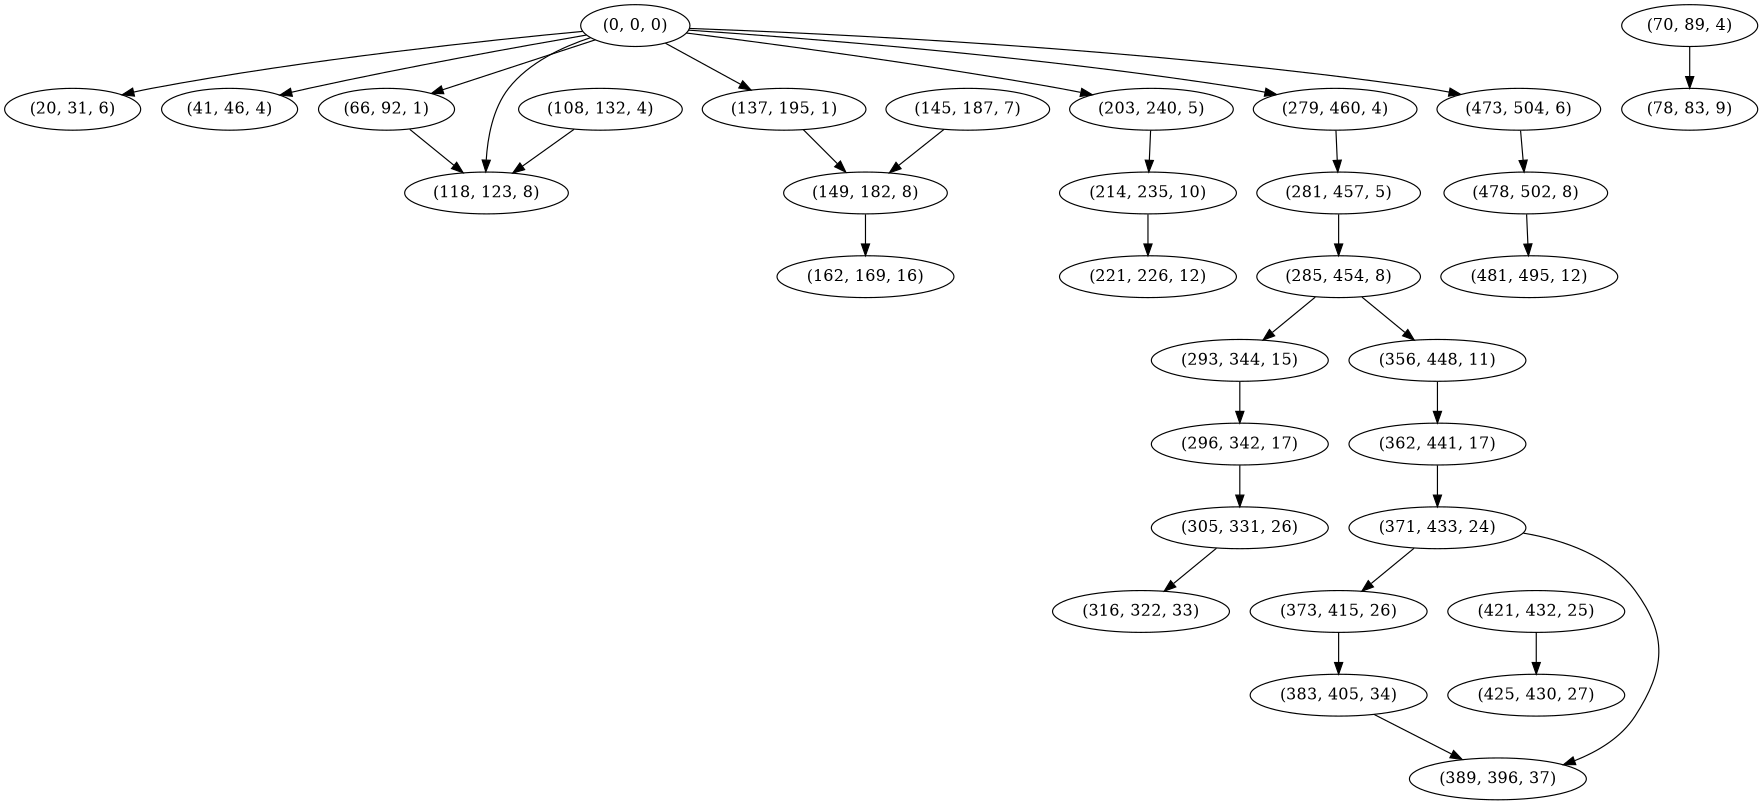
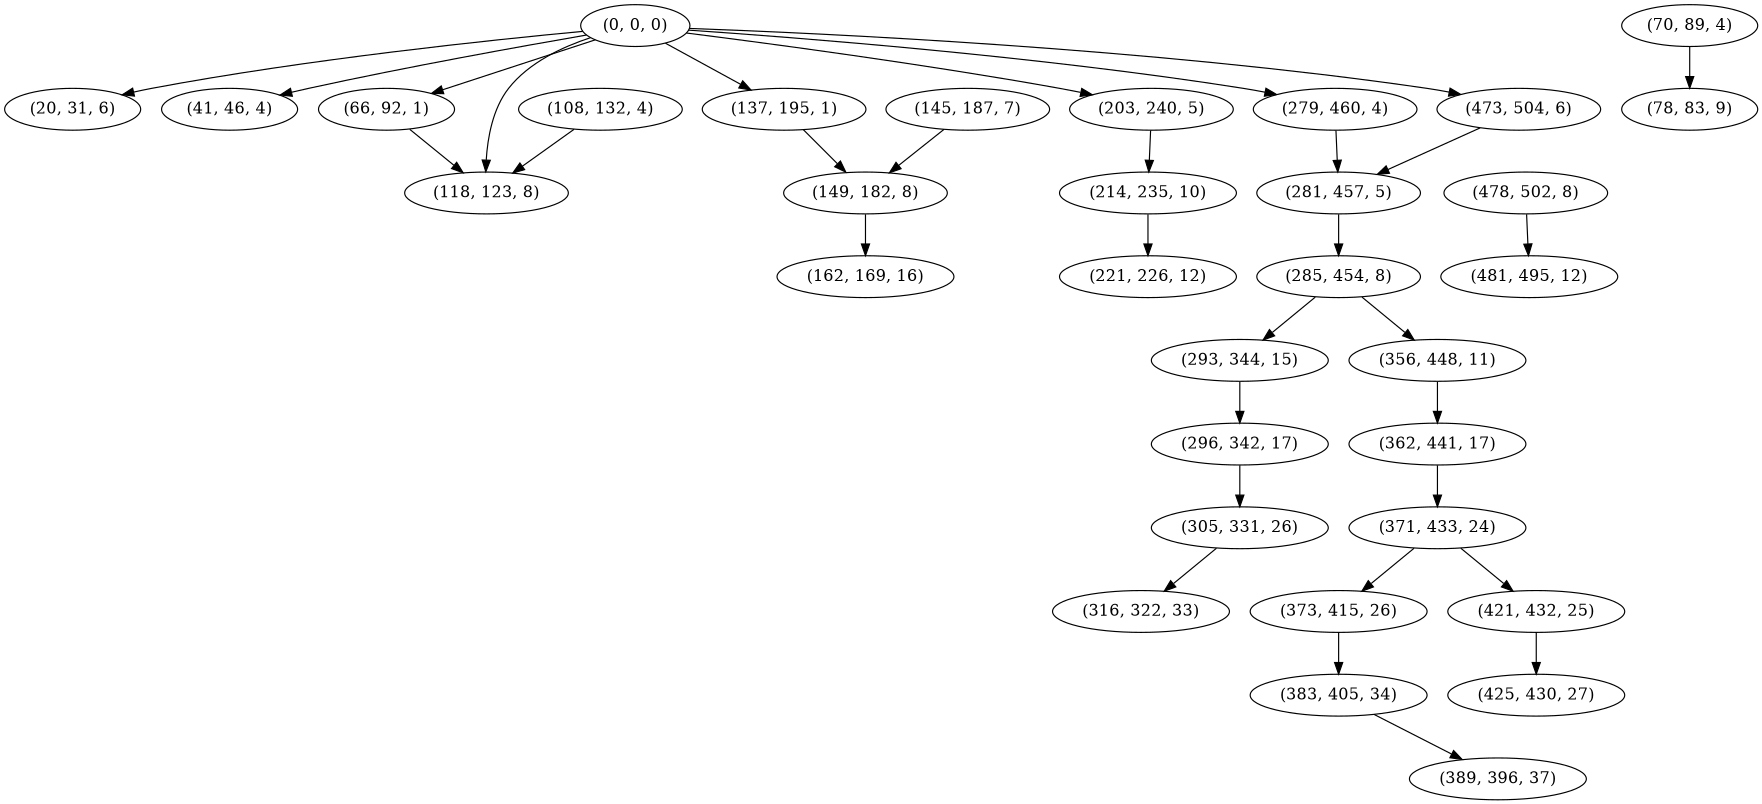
(1522, 145) -> (1434, 149)
(1655, 627) -> (1482, 566)
